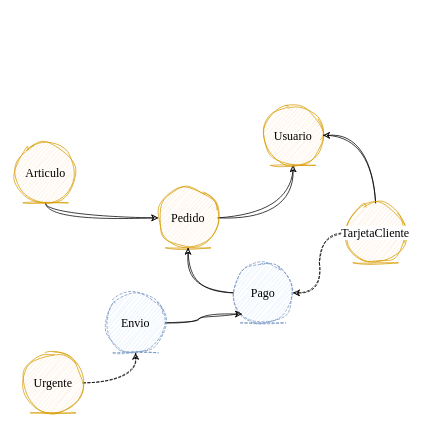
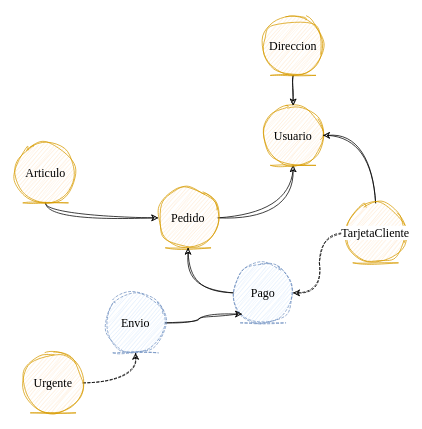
none -> (293, 45)
none -> (293, 88)
